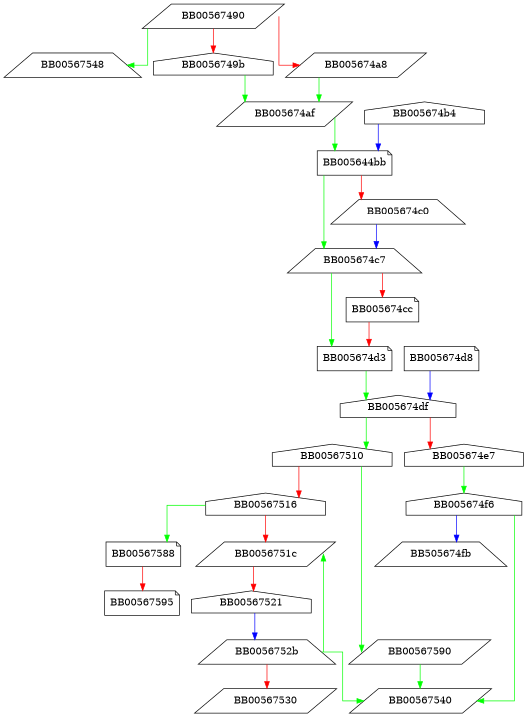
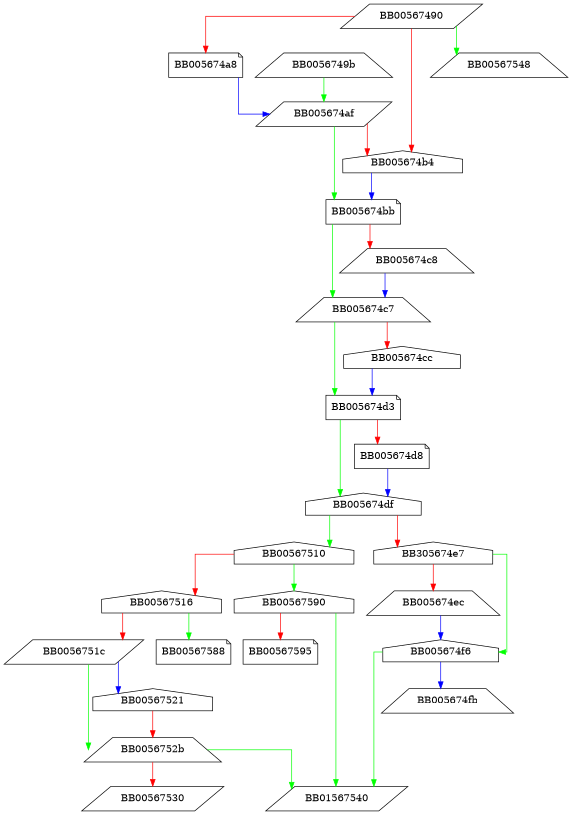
(213, 37) -> (412, 87)
(213, 65) -> (324, 65)
(356, 65) -> (206, 65)
(319, 86) -> (238, 108)
none -> (367, 136)
(355, 163) -> (363, 212)
(398, 212) -> (407, 261)
(382, 310) -> (402, 359)
(369, 331) -> (372, 378)
none -> (378, 428)
(464, 456) -> (433, 554)
(441, 554) -> (448, 701)
(143, 575) -> (280, 623)
(254, 575) -> (118, 674)
none -> (433, 603)
(323, 606) -> (88, 704)
(255, 623) -> (153, 721)
(420, 652) -> (294, 603)
(420, 701) -> (337, 799)
